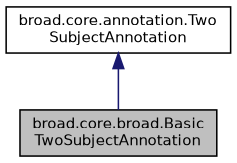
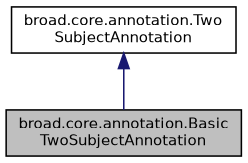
(118, 133) -> (124, 133)
